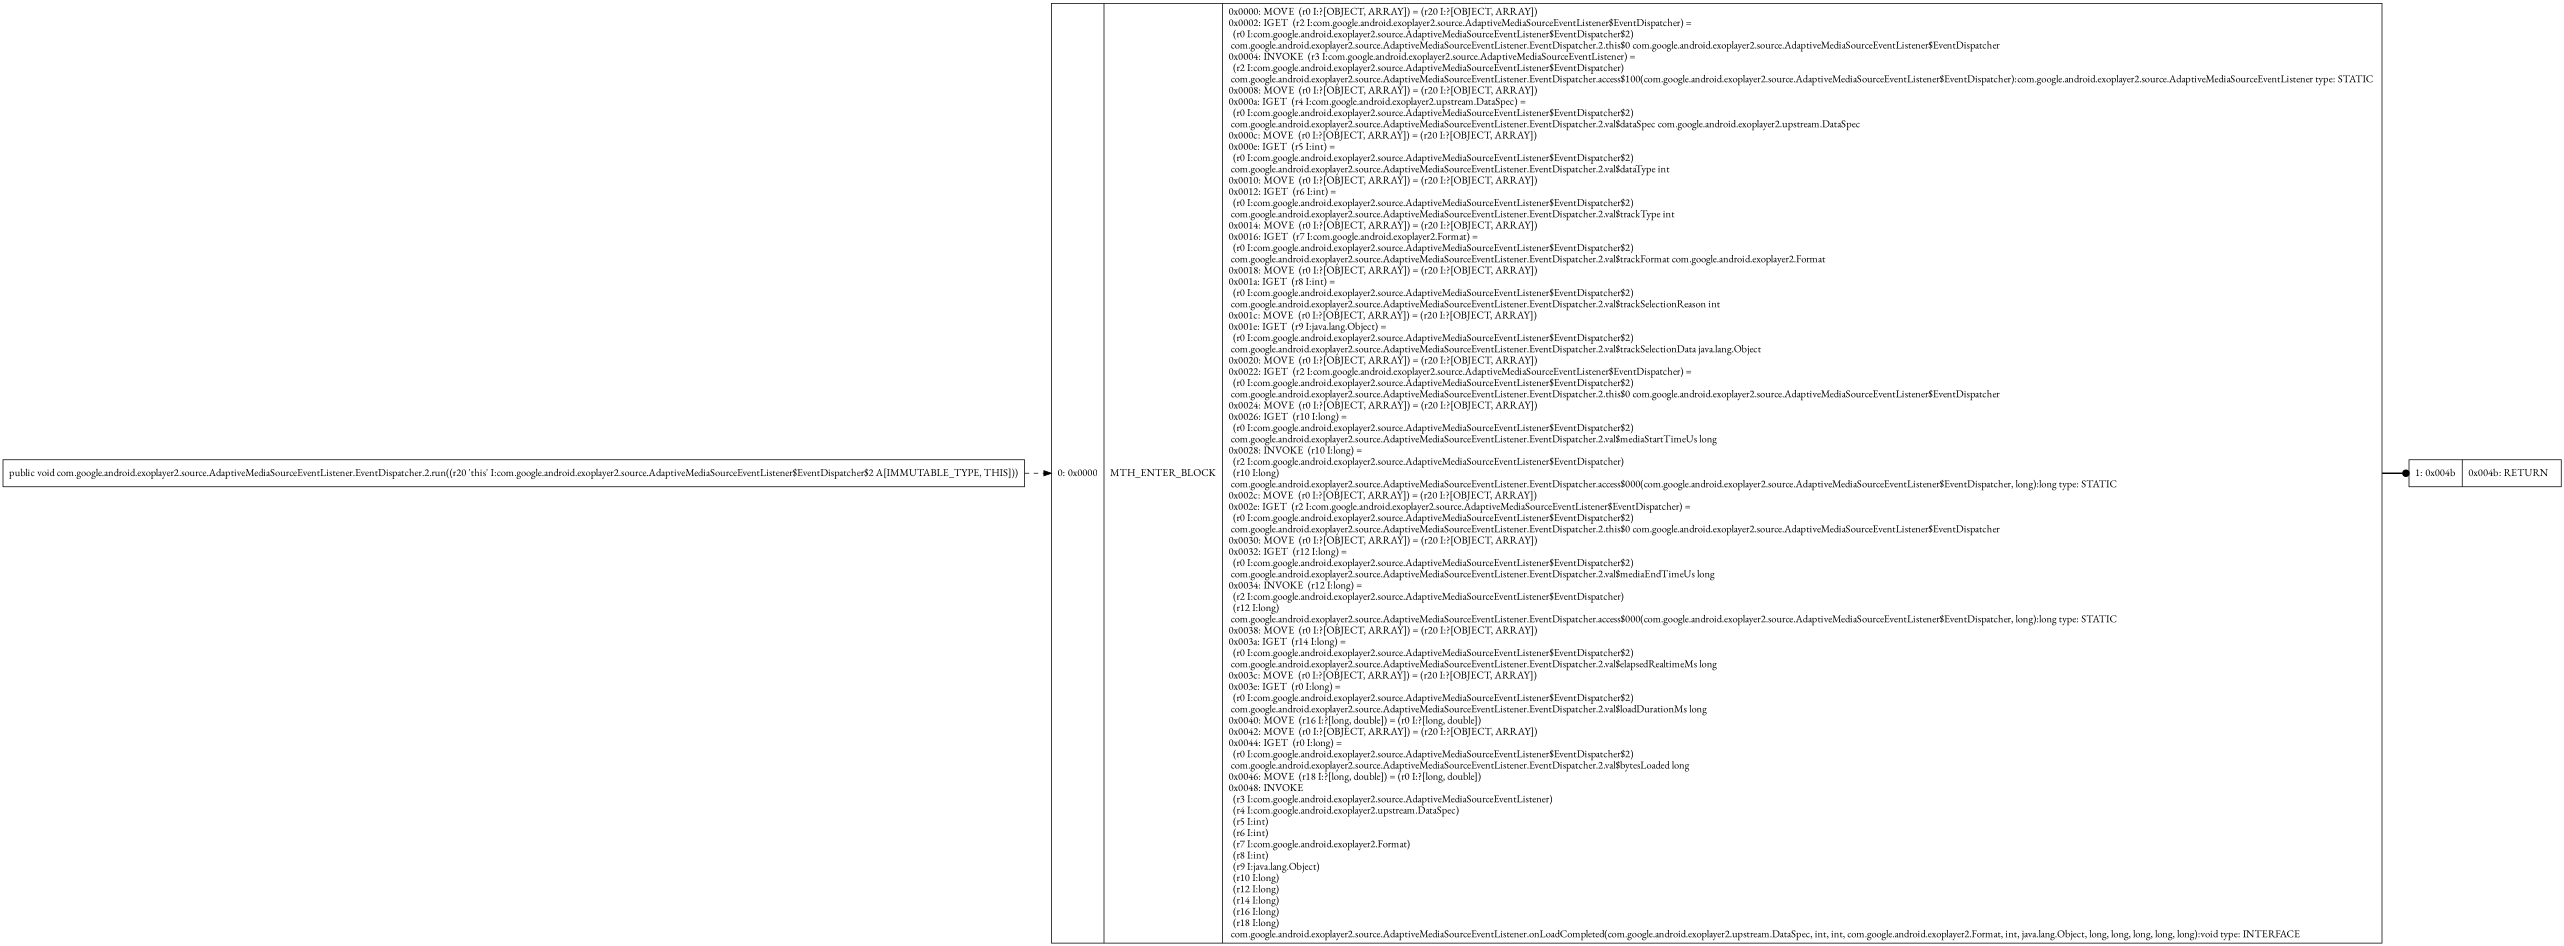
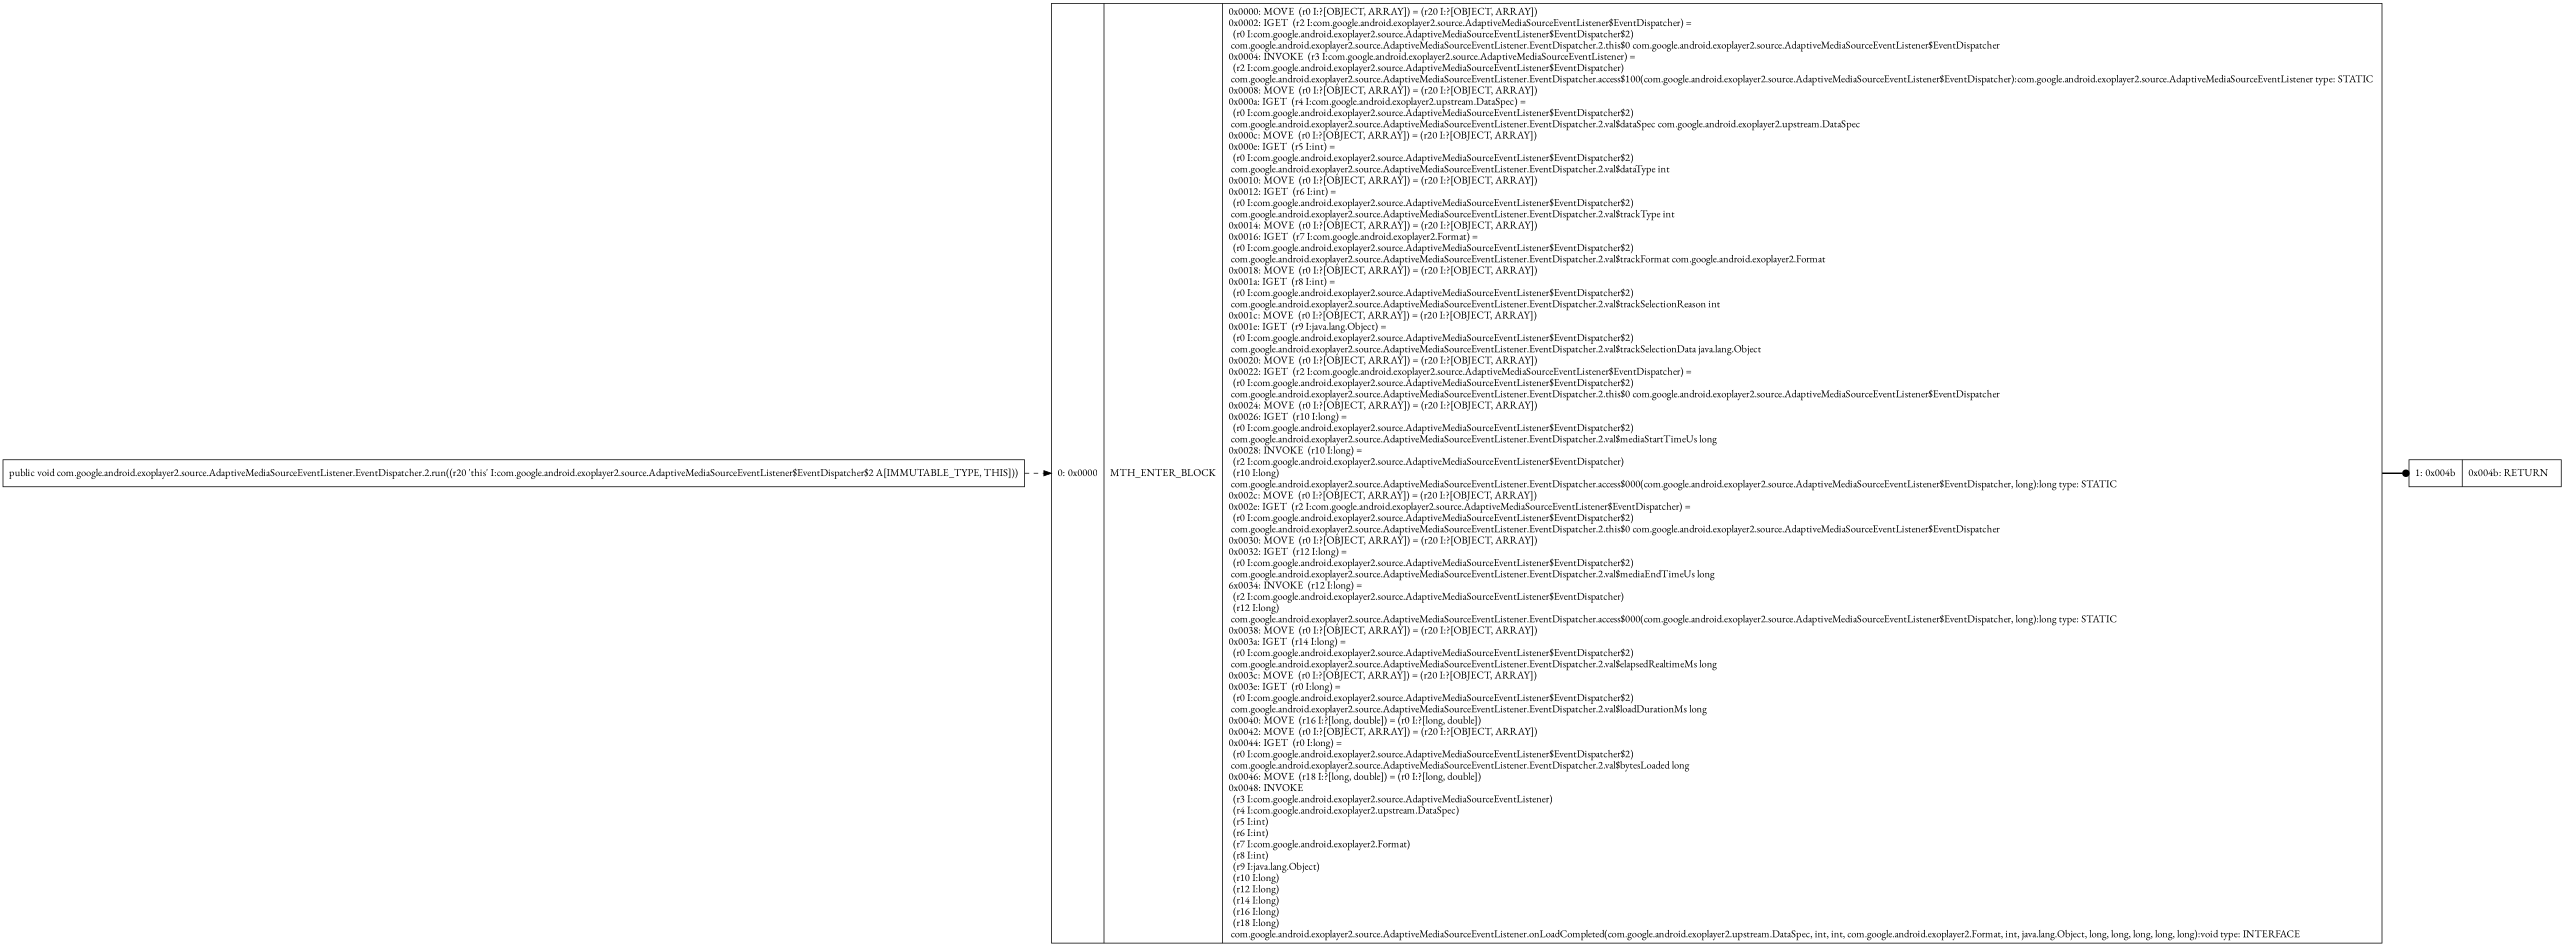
(1297, 585) -> (1297, 585)
